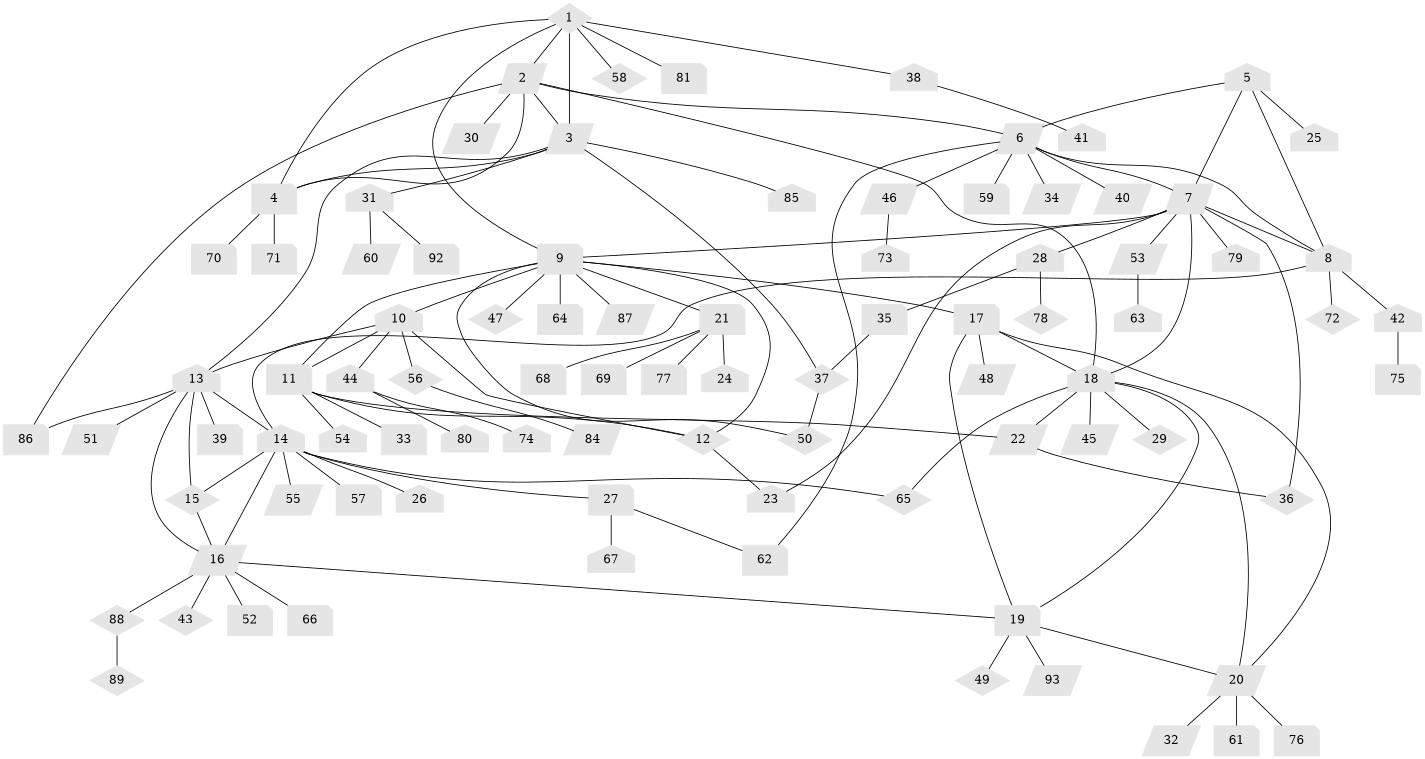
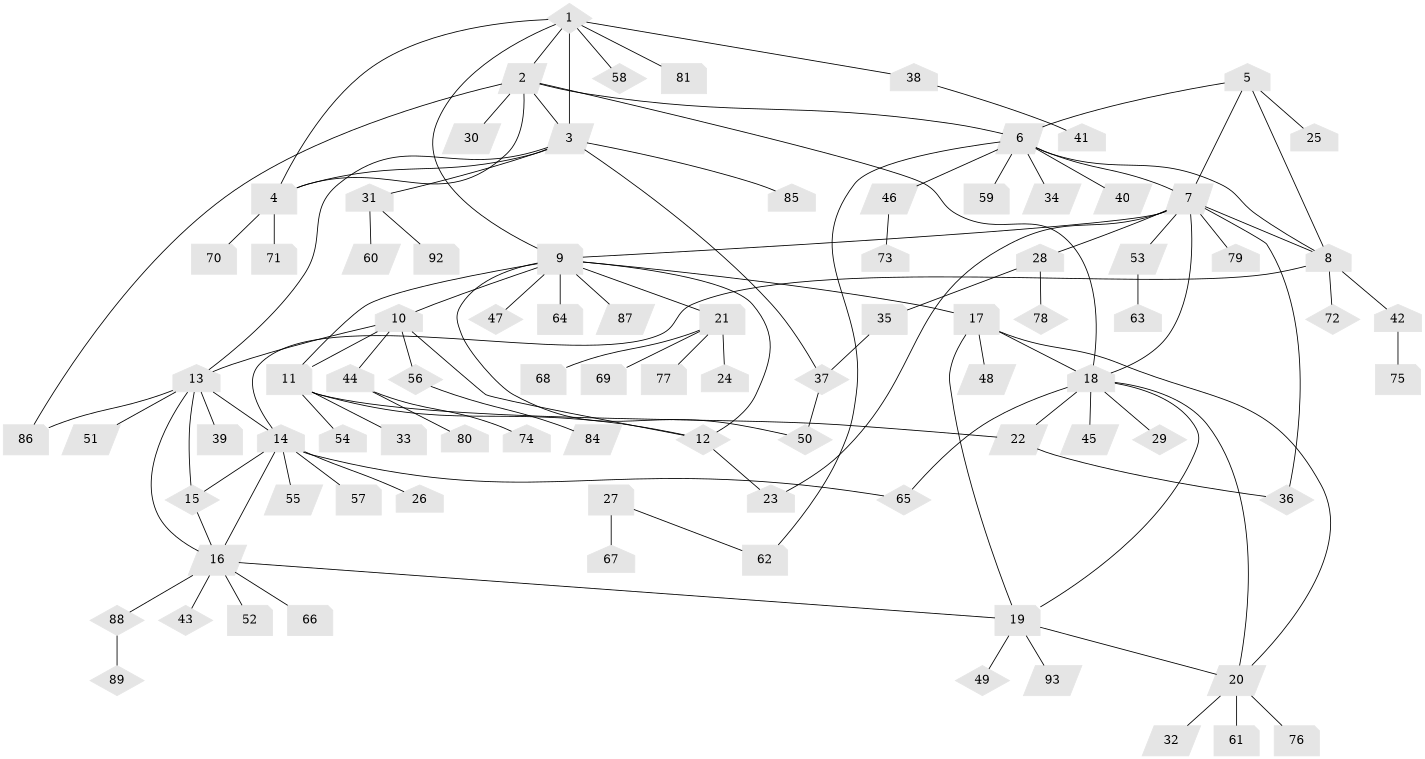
(459, 485) -> none
